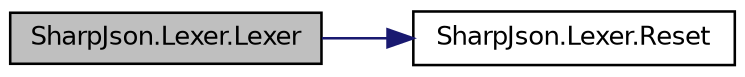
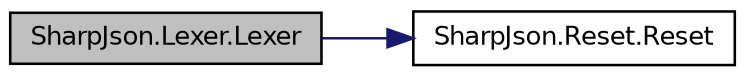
(574, 38) -> (574, 38)
